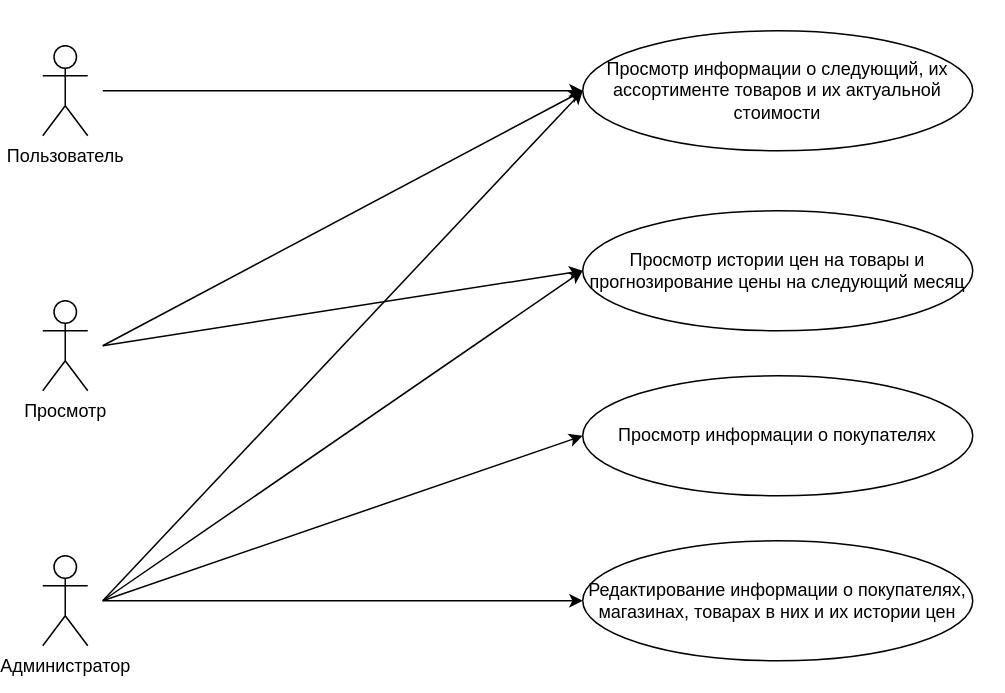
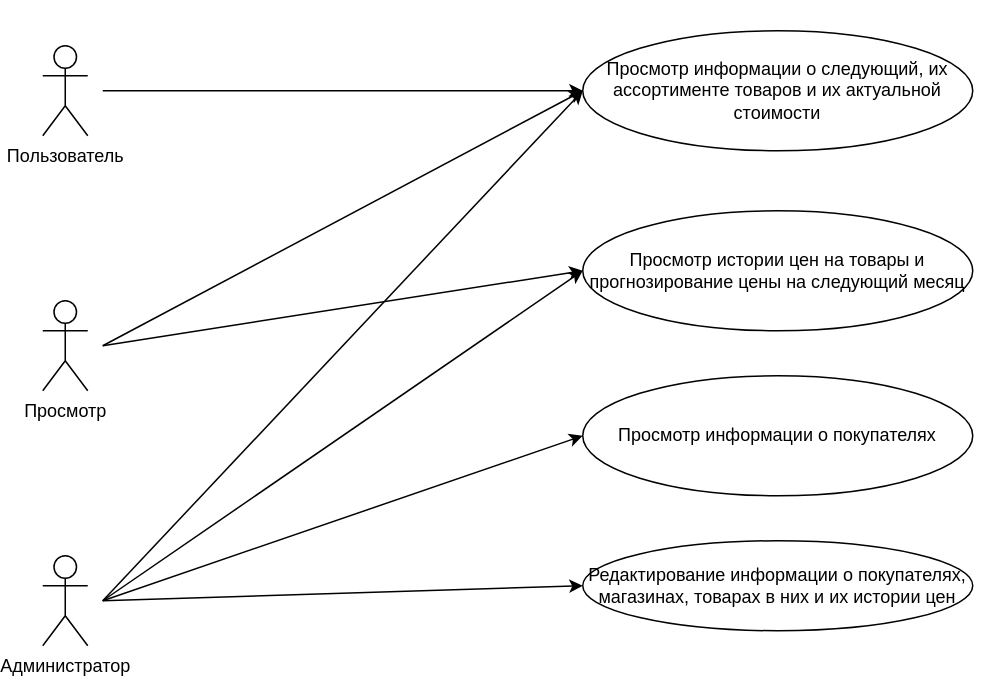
(778, 601) -> (778, 586)
